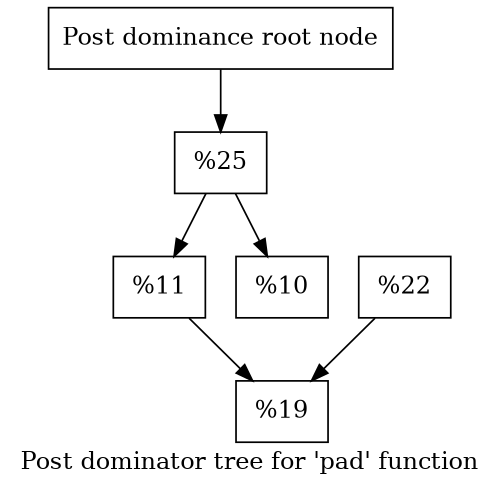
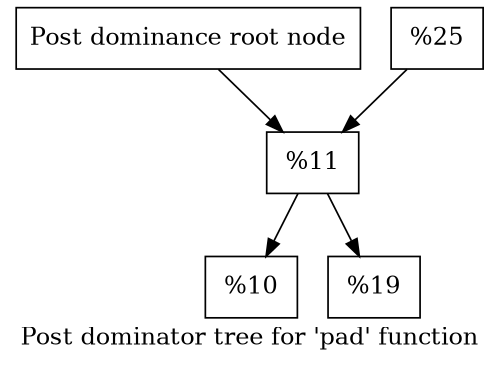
(221, 92) -> (244, 95)
(247, 217) -> (286, 217)
(405, 287) -> none
